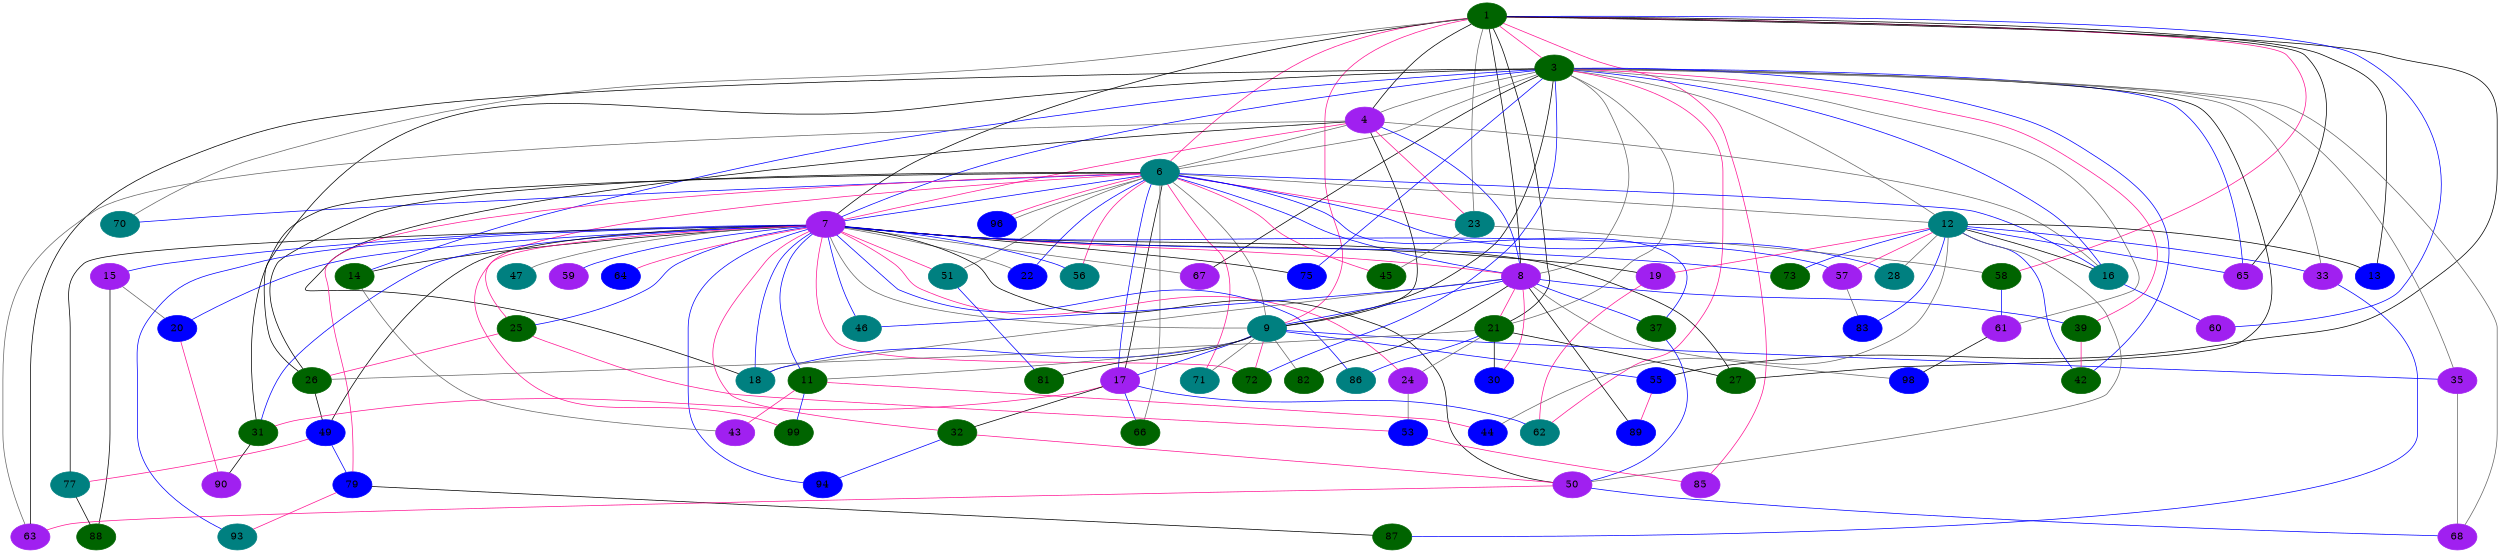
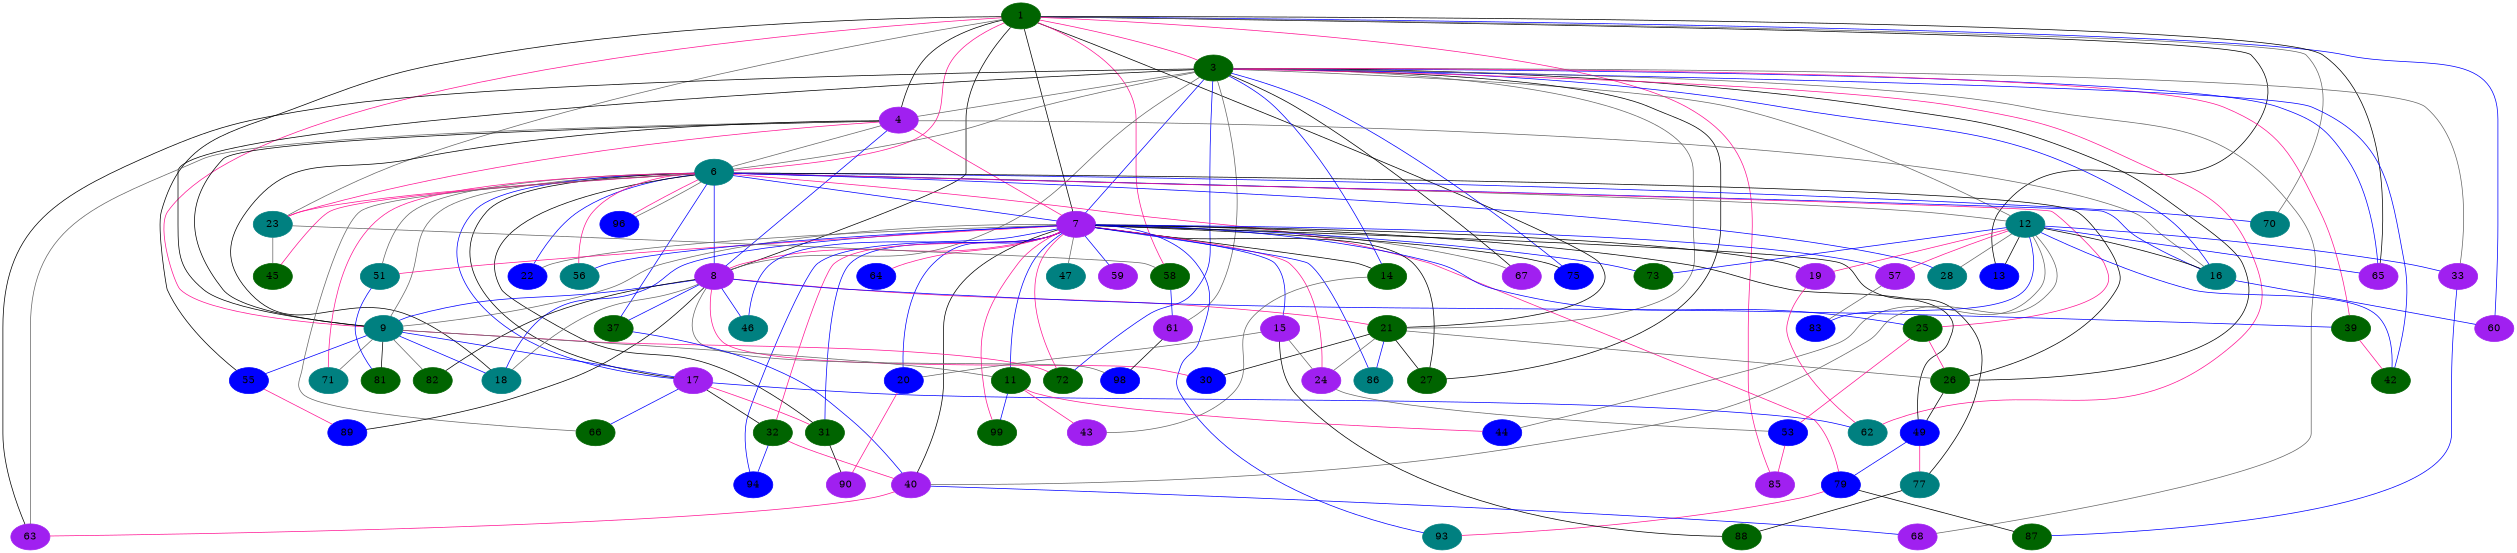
none -> (1303, 357)
(2457, 381) -> none
(1572, 485) -> (911, 485)
